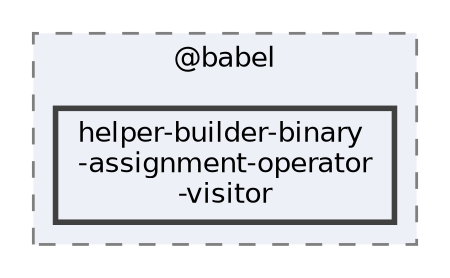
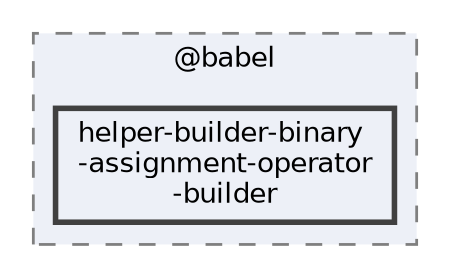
(225, 165) -> (225, 165)
